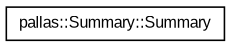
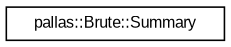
(115, 24) -> (115, 24)
